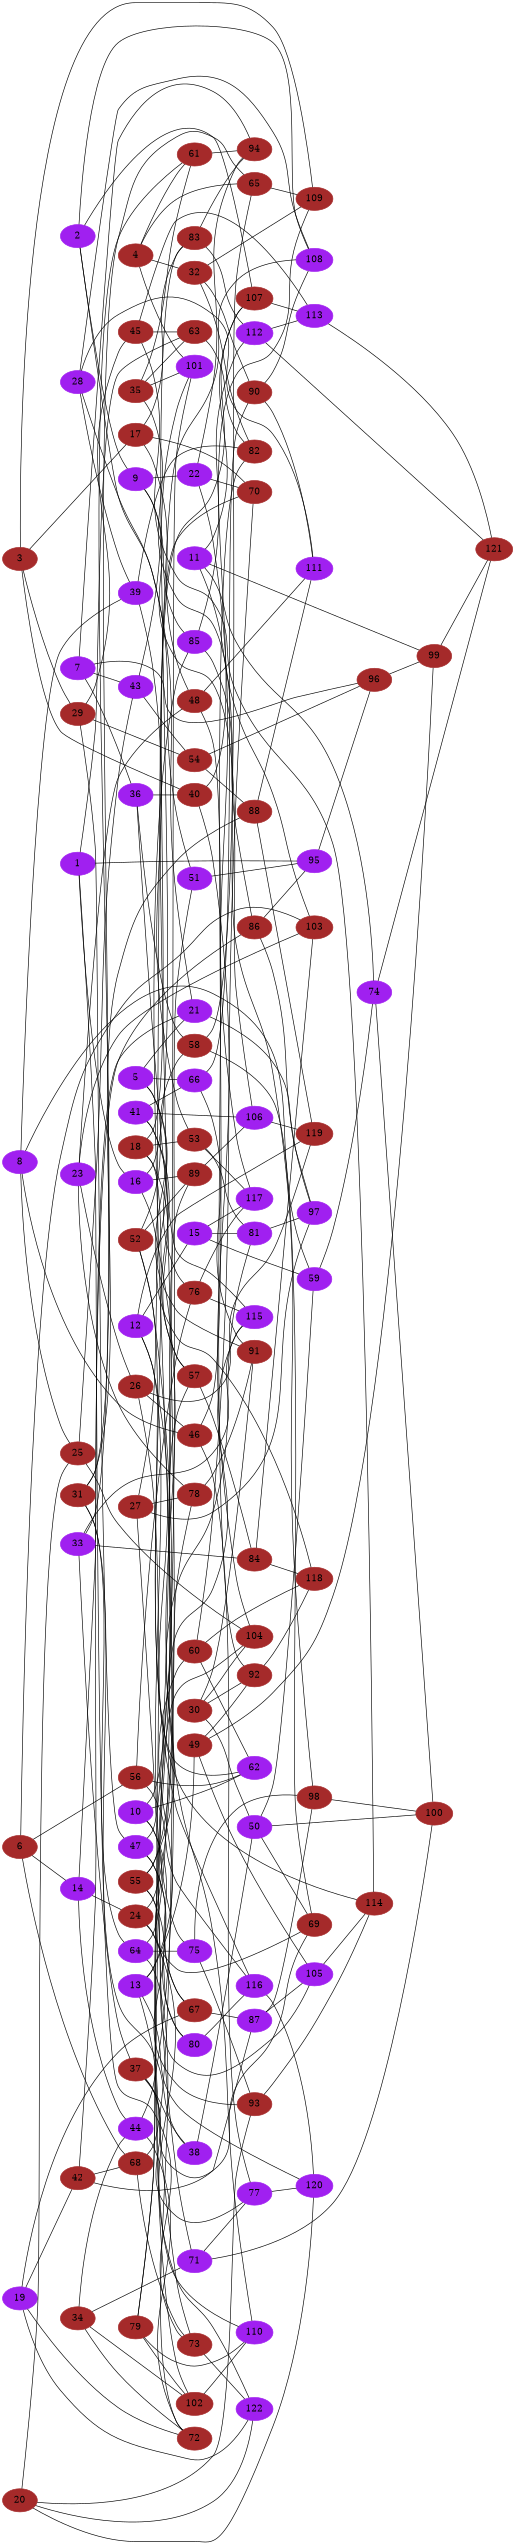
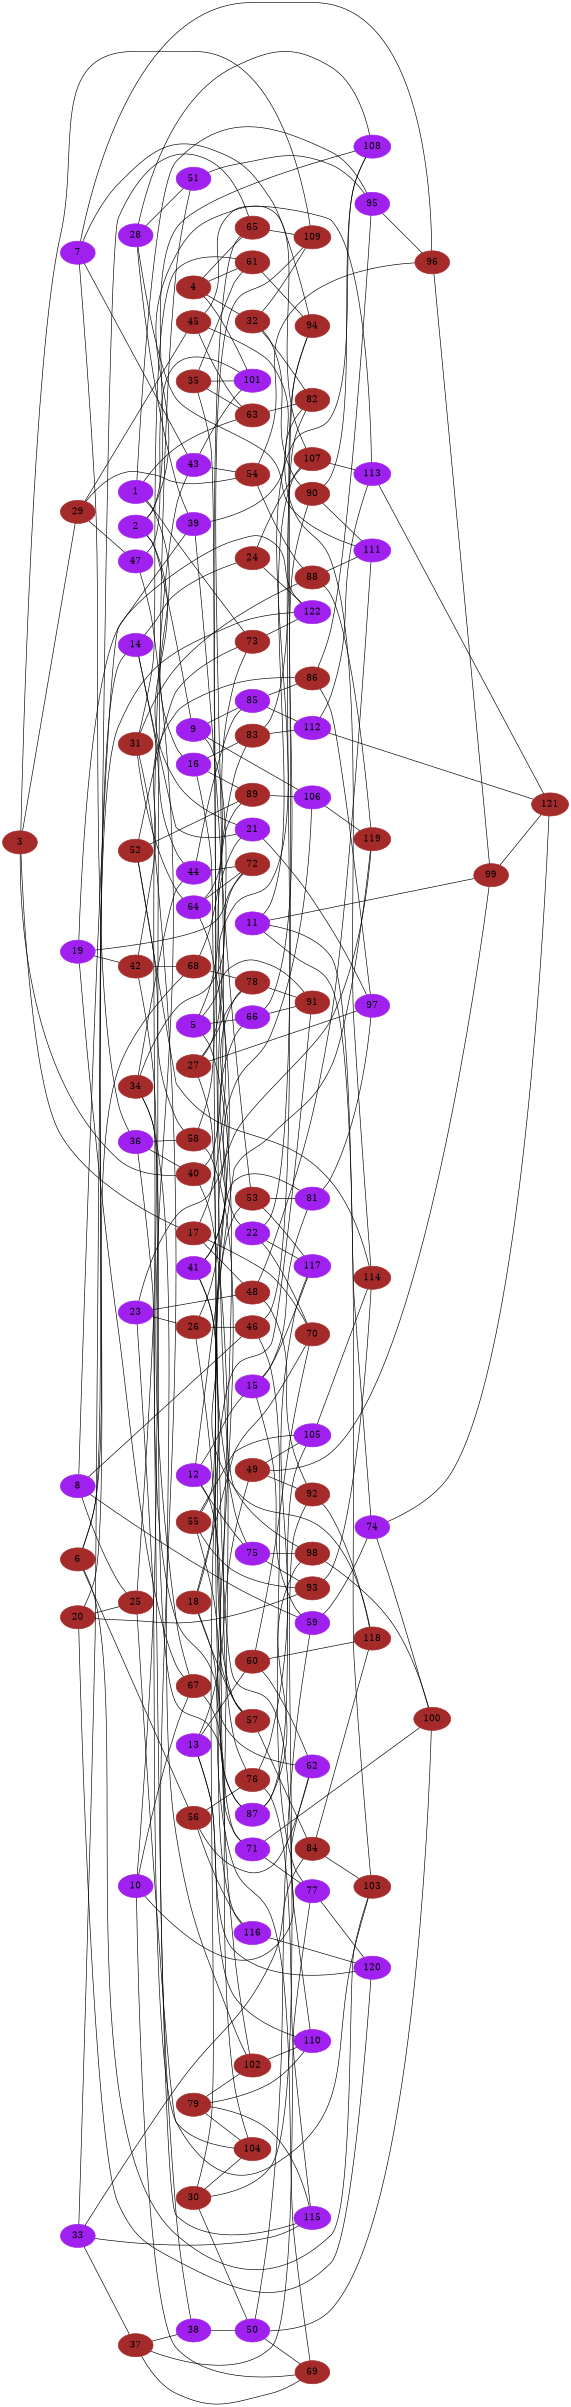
(195, 2045) -> none
